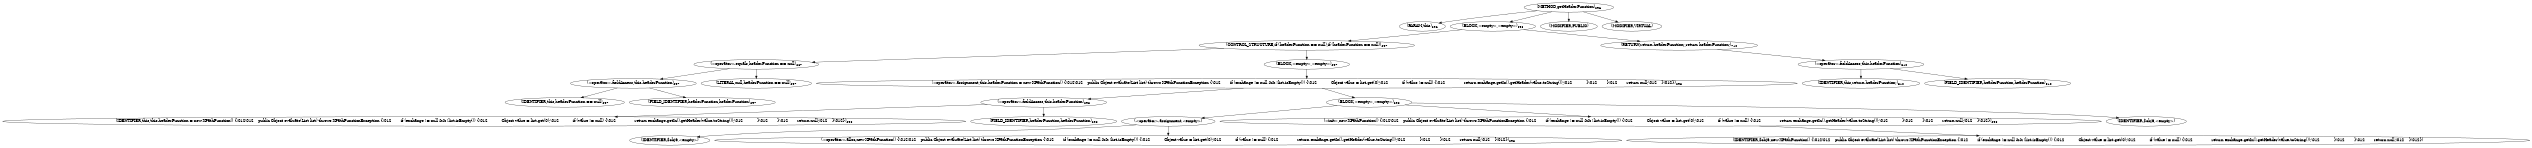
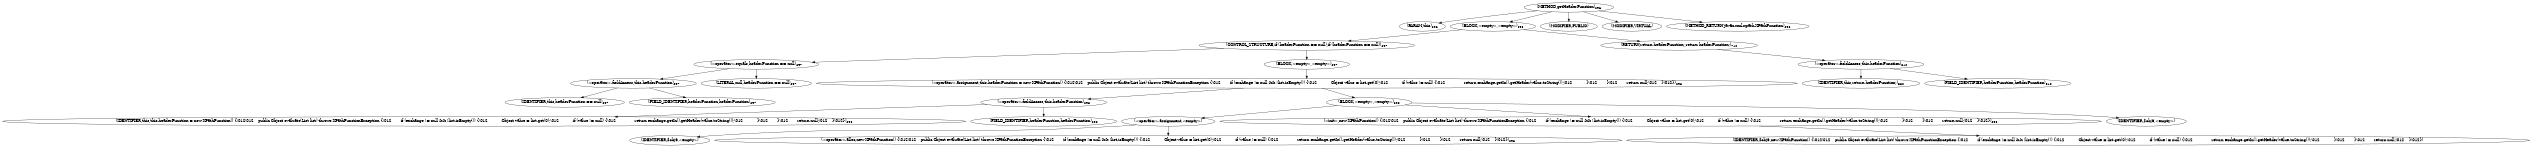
none -> (1738, 26)
(799, 64) -> (799, 64)
(1901, 83) -> (1901, 83)
